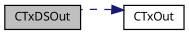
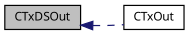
(96, 9) -> (108, 25)
